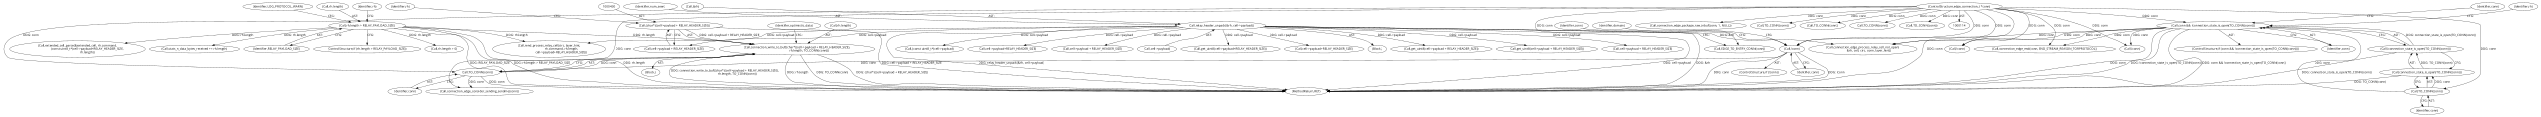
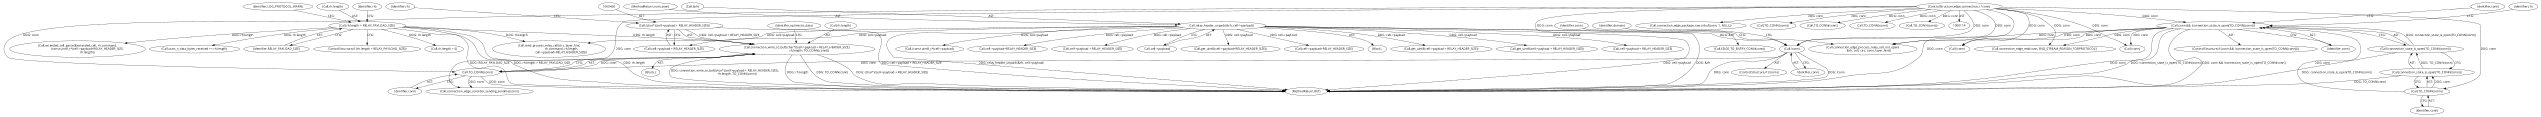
(650, 7) -> (650, 7)
(1496, 30) -> (1185, 36)
